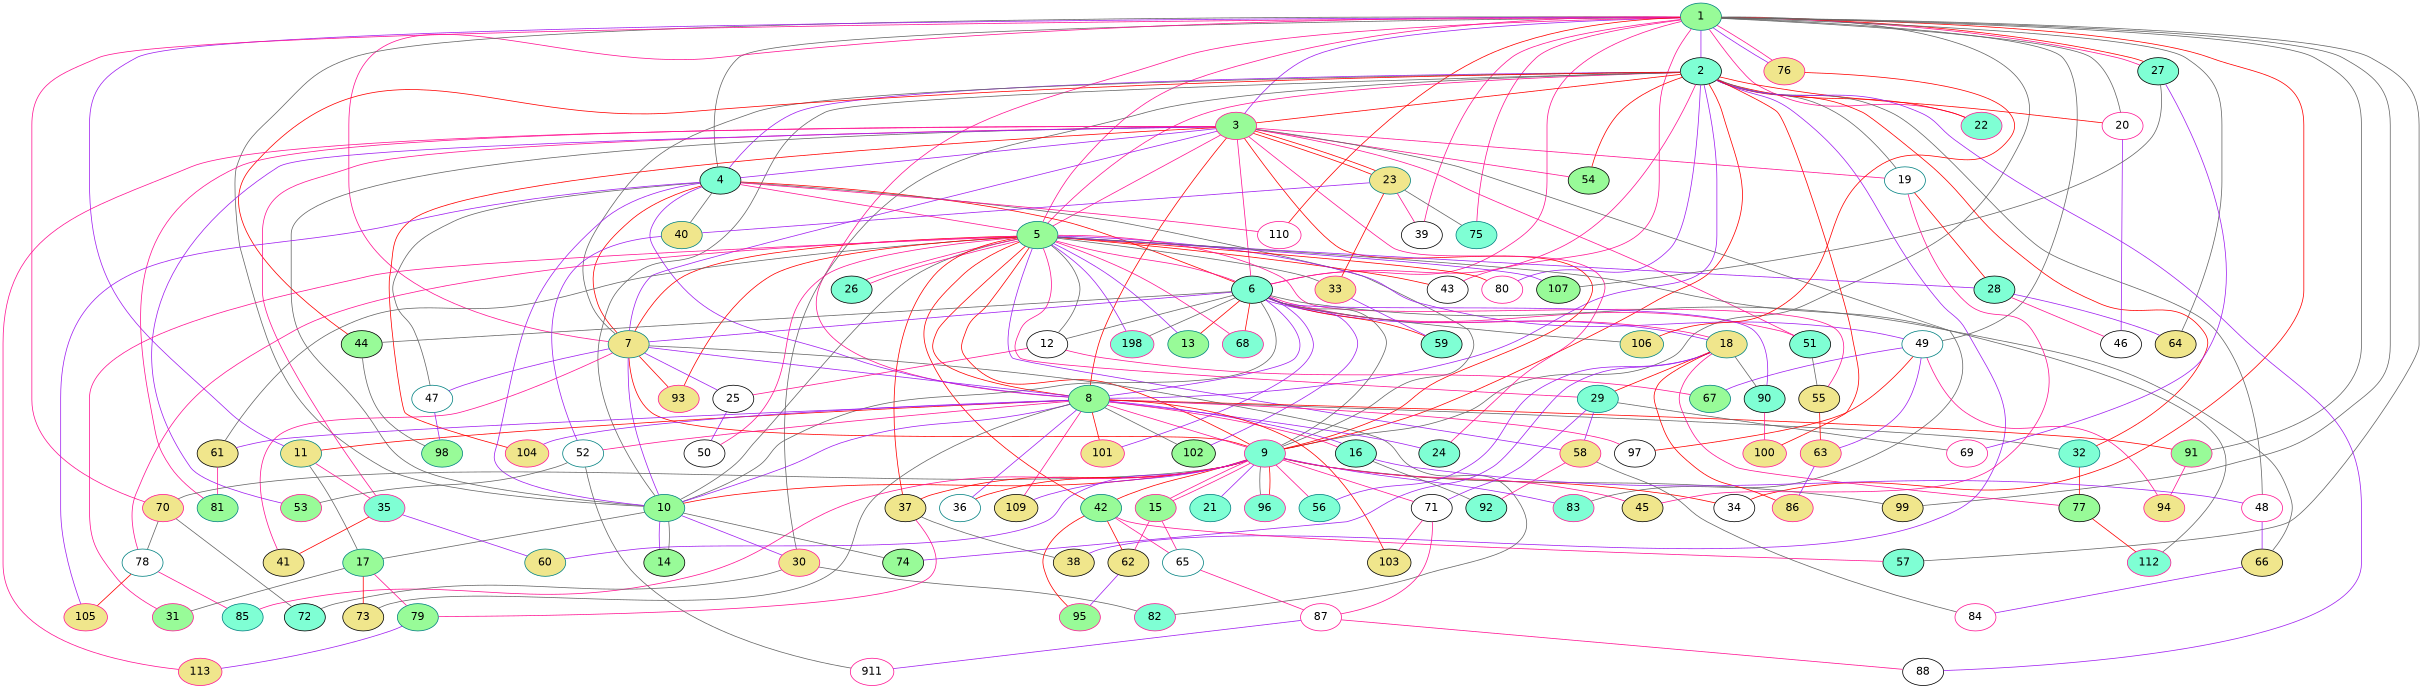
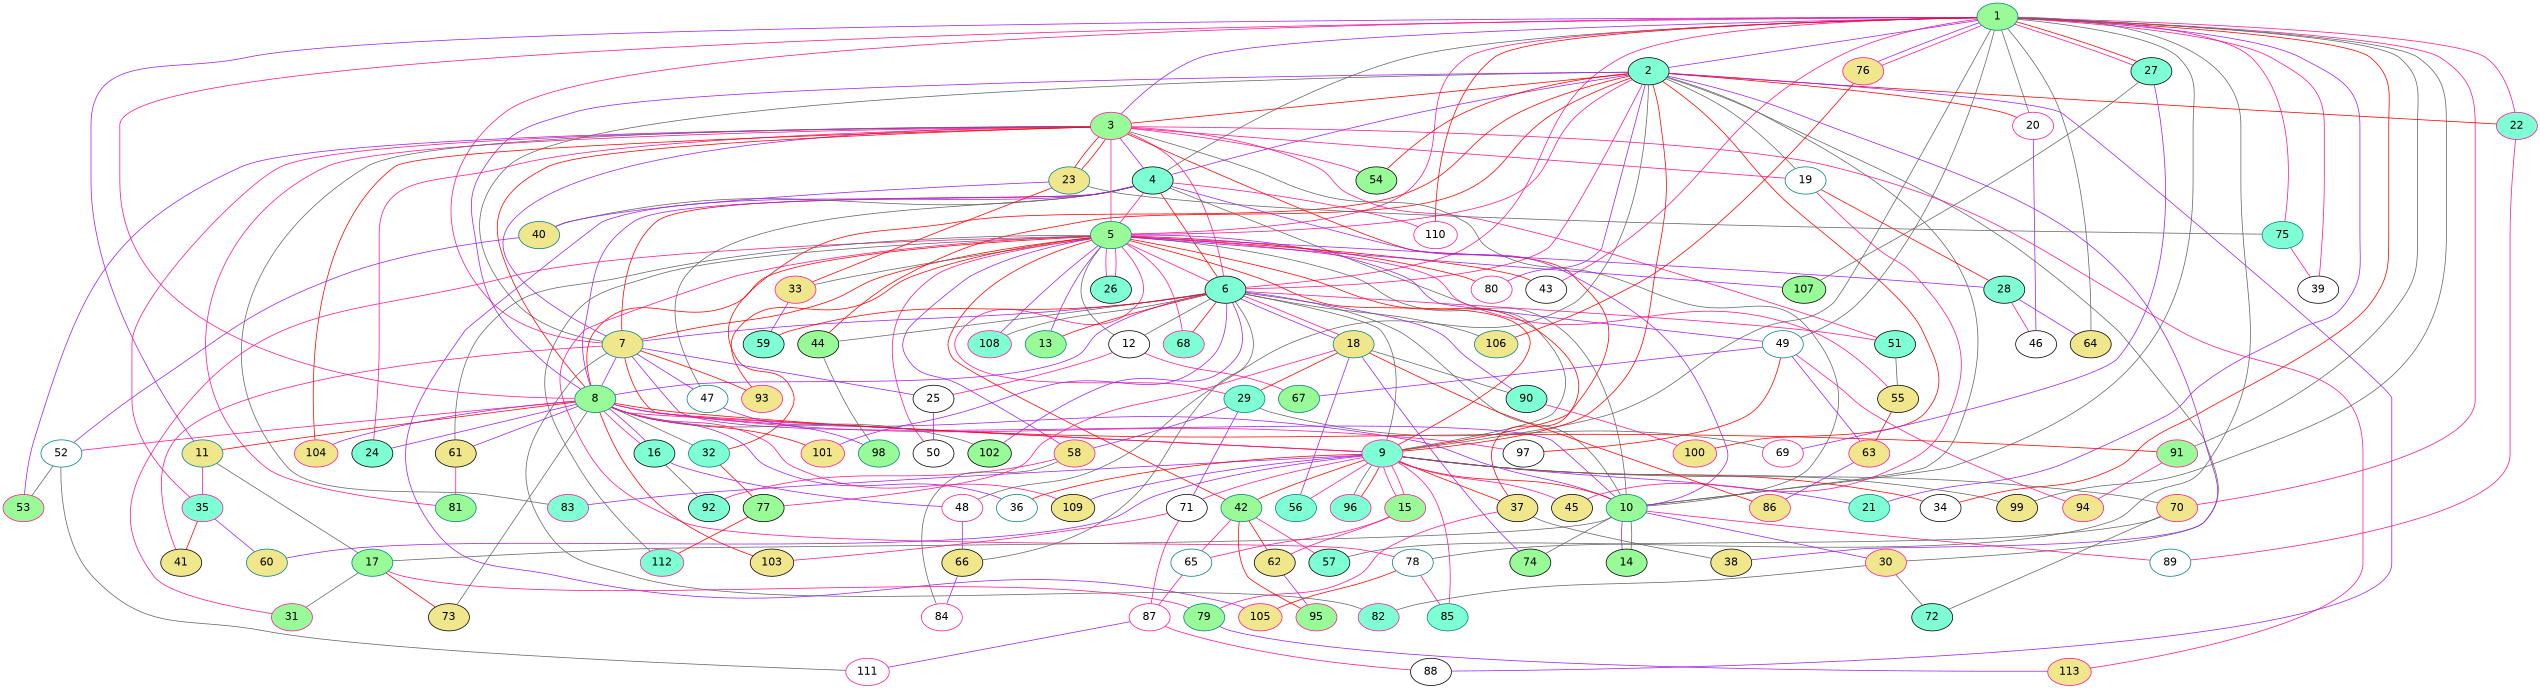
(1406, 208) -> (2300, 262)
none -> (2358, 278)
(1132, 344) -> (990, 344)
none -> (2170, 563)
(872, 672) -> (868, 672)
